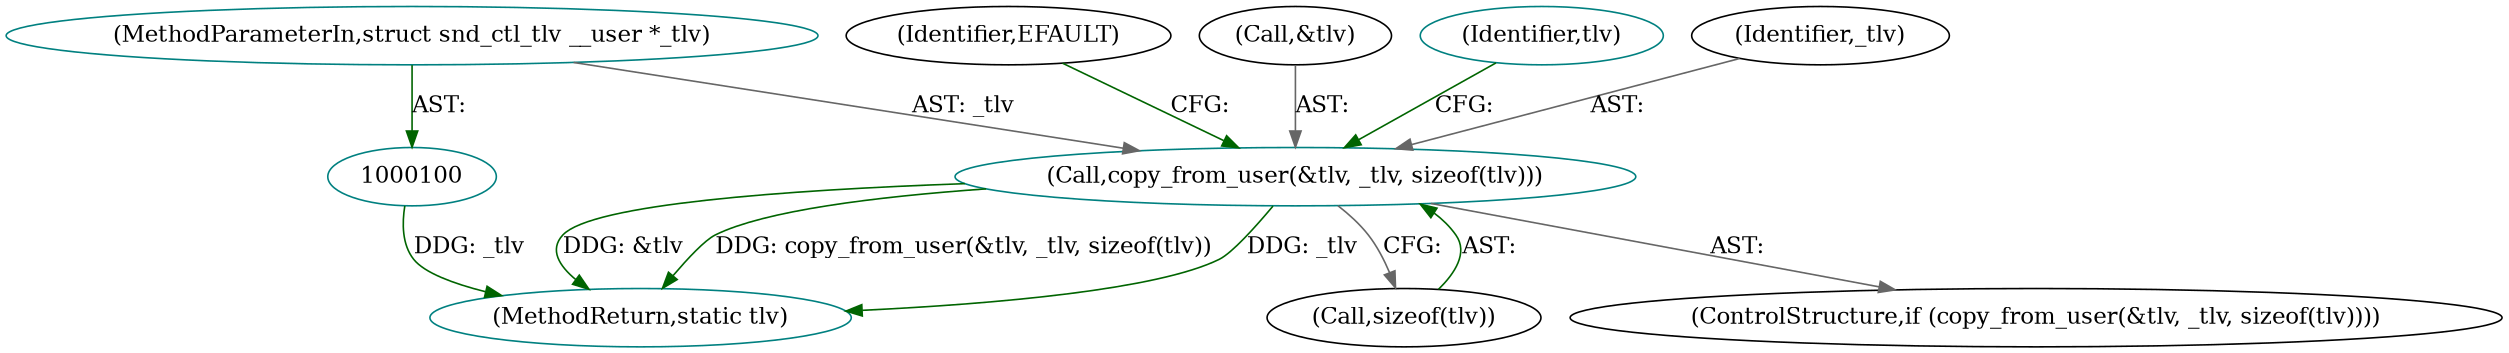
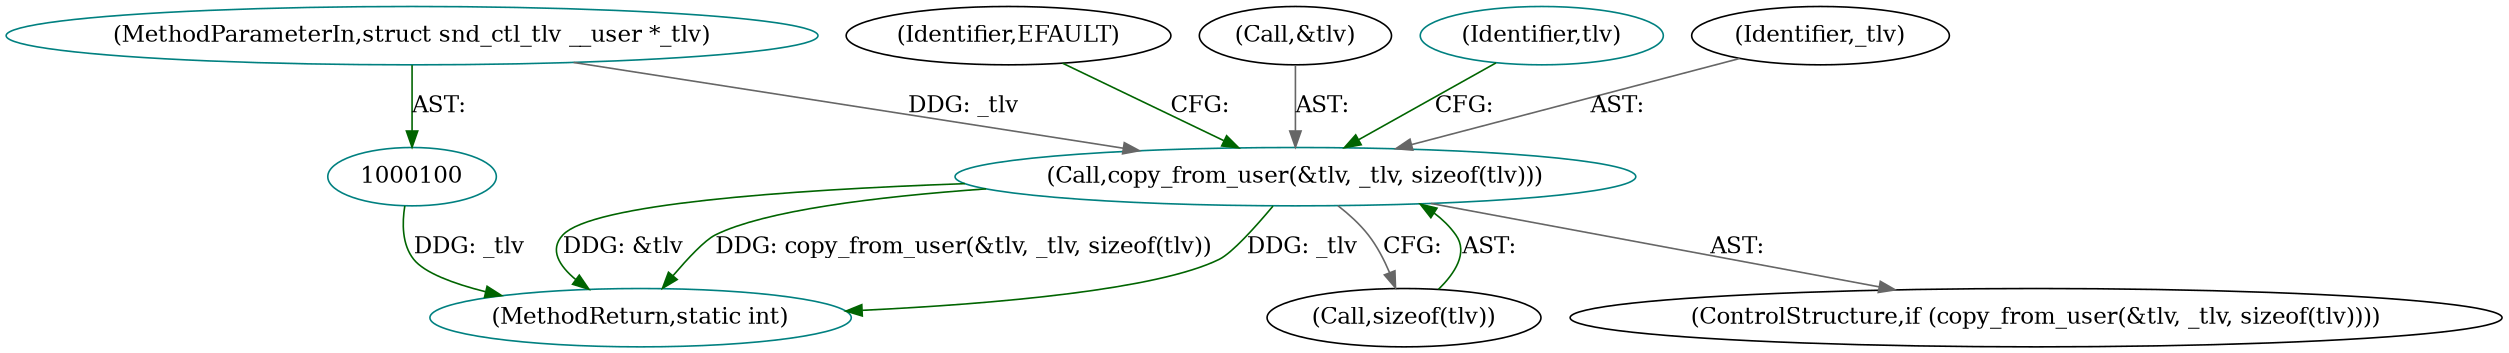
(964, 106) -> (964, 106)
(641, 318) -> (641, 318)
